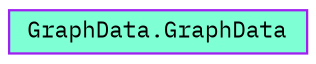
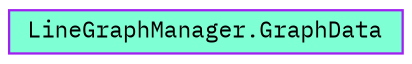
(158, 32) -> (206, 32)
